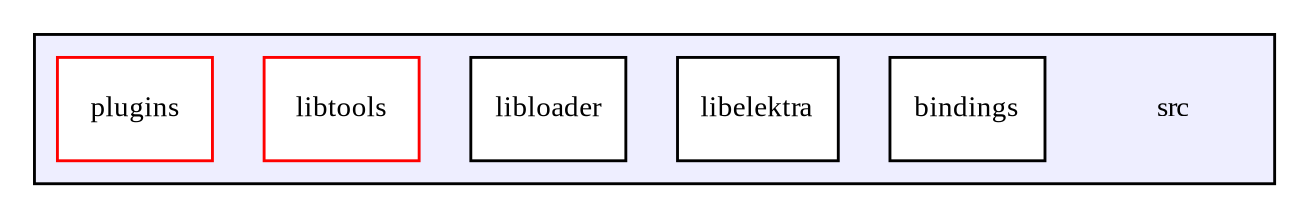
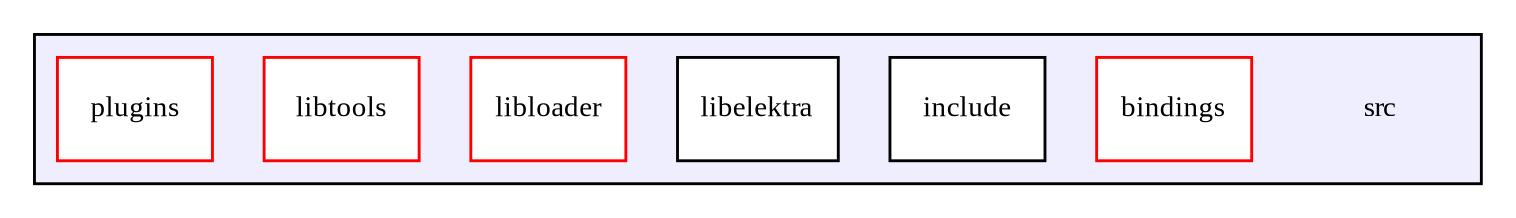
(548, 109) -> (548, 109)
none -> (967, 109)
(967, 109) -> (1174, 109)
